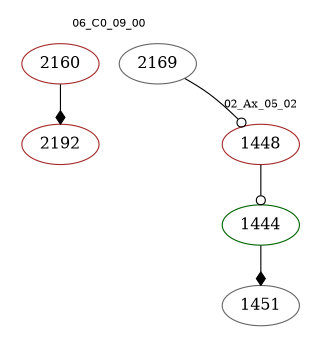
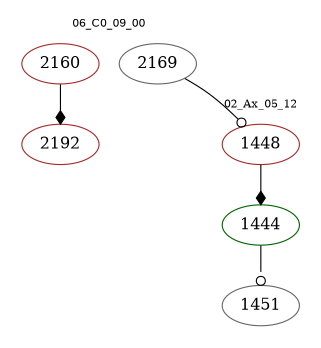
(261, 105) -> (261, 105)
(261, 180) -> (261, 180)
(261, 259) -> (261, 259)
